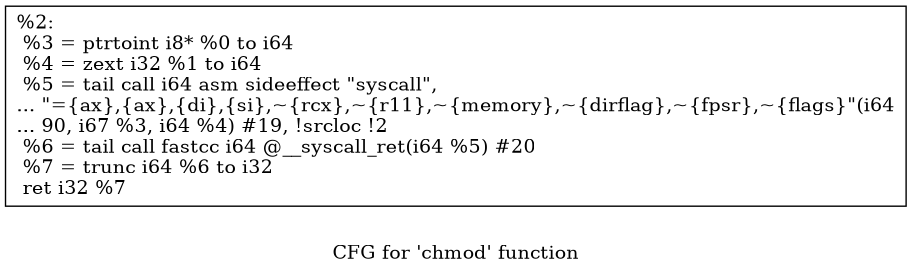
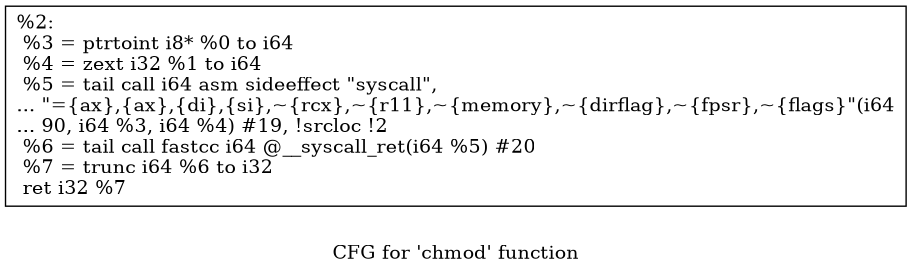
(203, 126) -> (203, 126)
